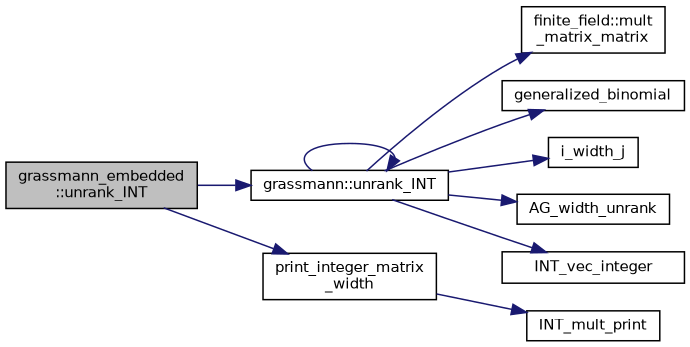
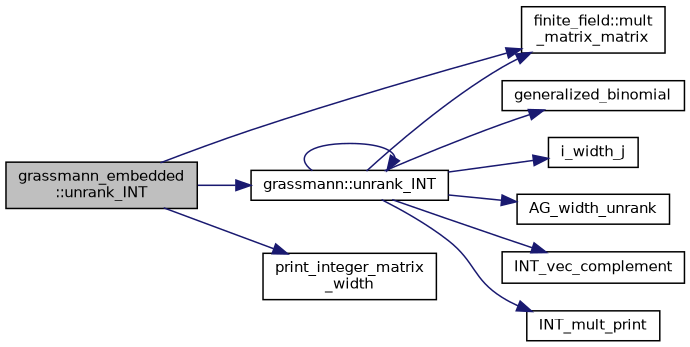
none -> (332, 104)
(593, 268) -> (593, 268)
(474, 302) -> (455, 247)
